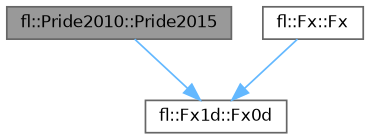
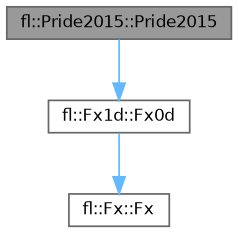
(119, 23) -> (119, 23)
(271, 64) -> (119, 155)
